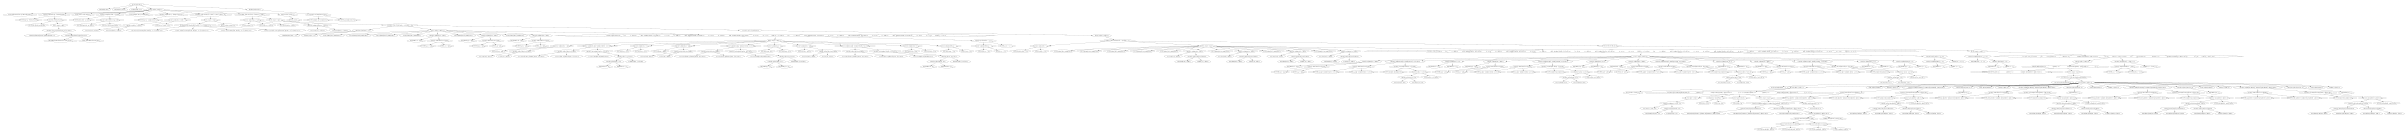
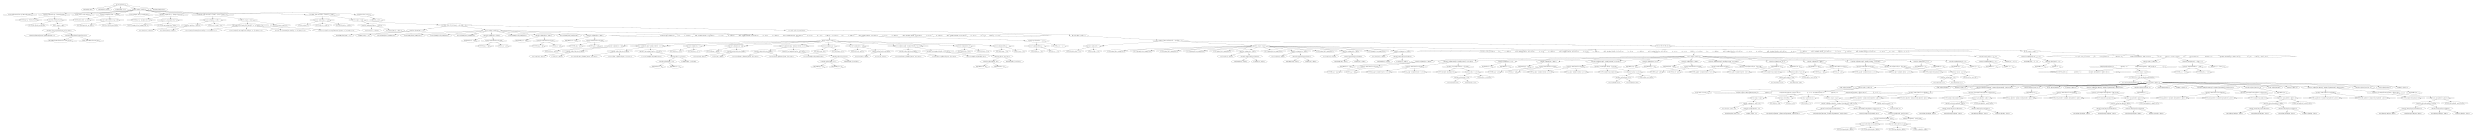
(285, 12) -> (171, 17)
